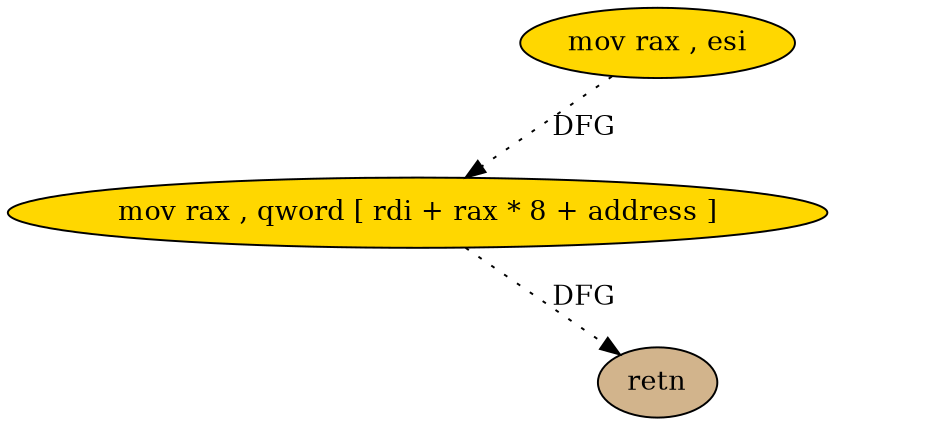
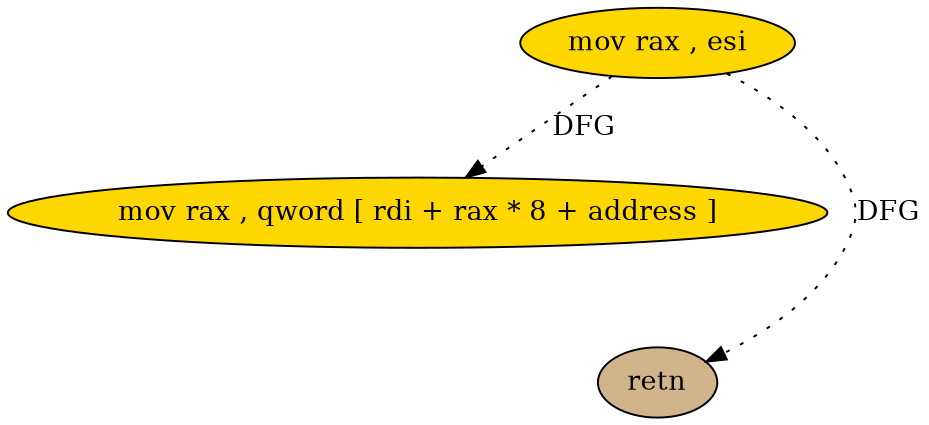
(535, 296) -> (856, 214)
